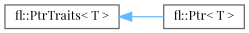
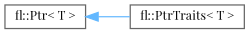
(148, 17) -> (114, 17)
